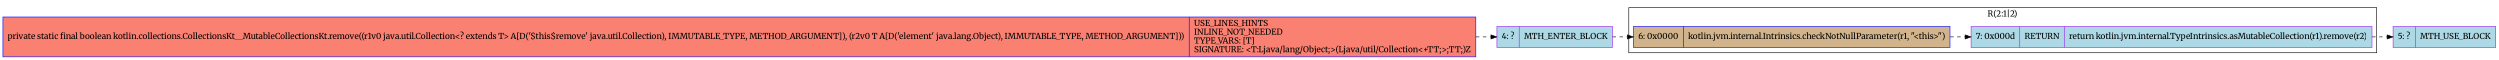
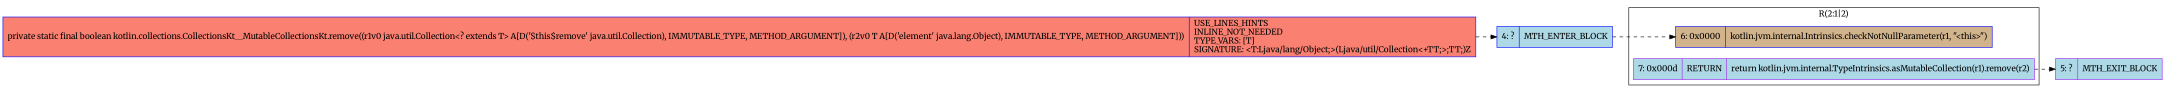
(1555, 37) -> (1555, 37)
(1958, 37) -> none
(2456, 37) -> (2120, 69)
